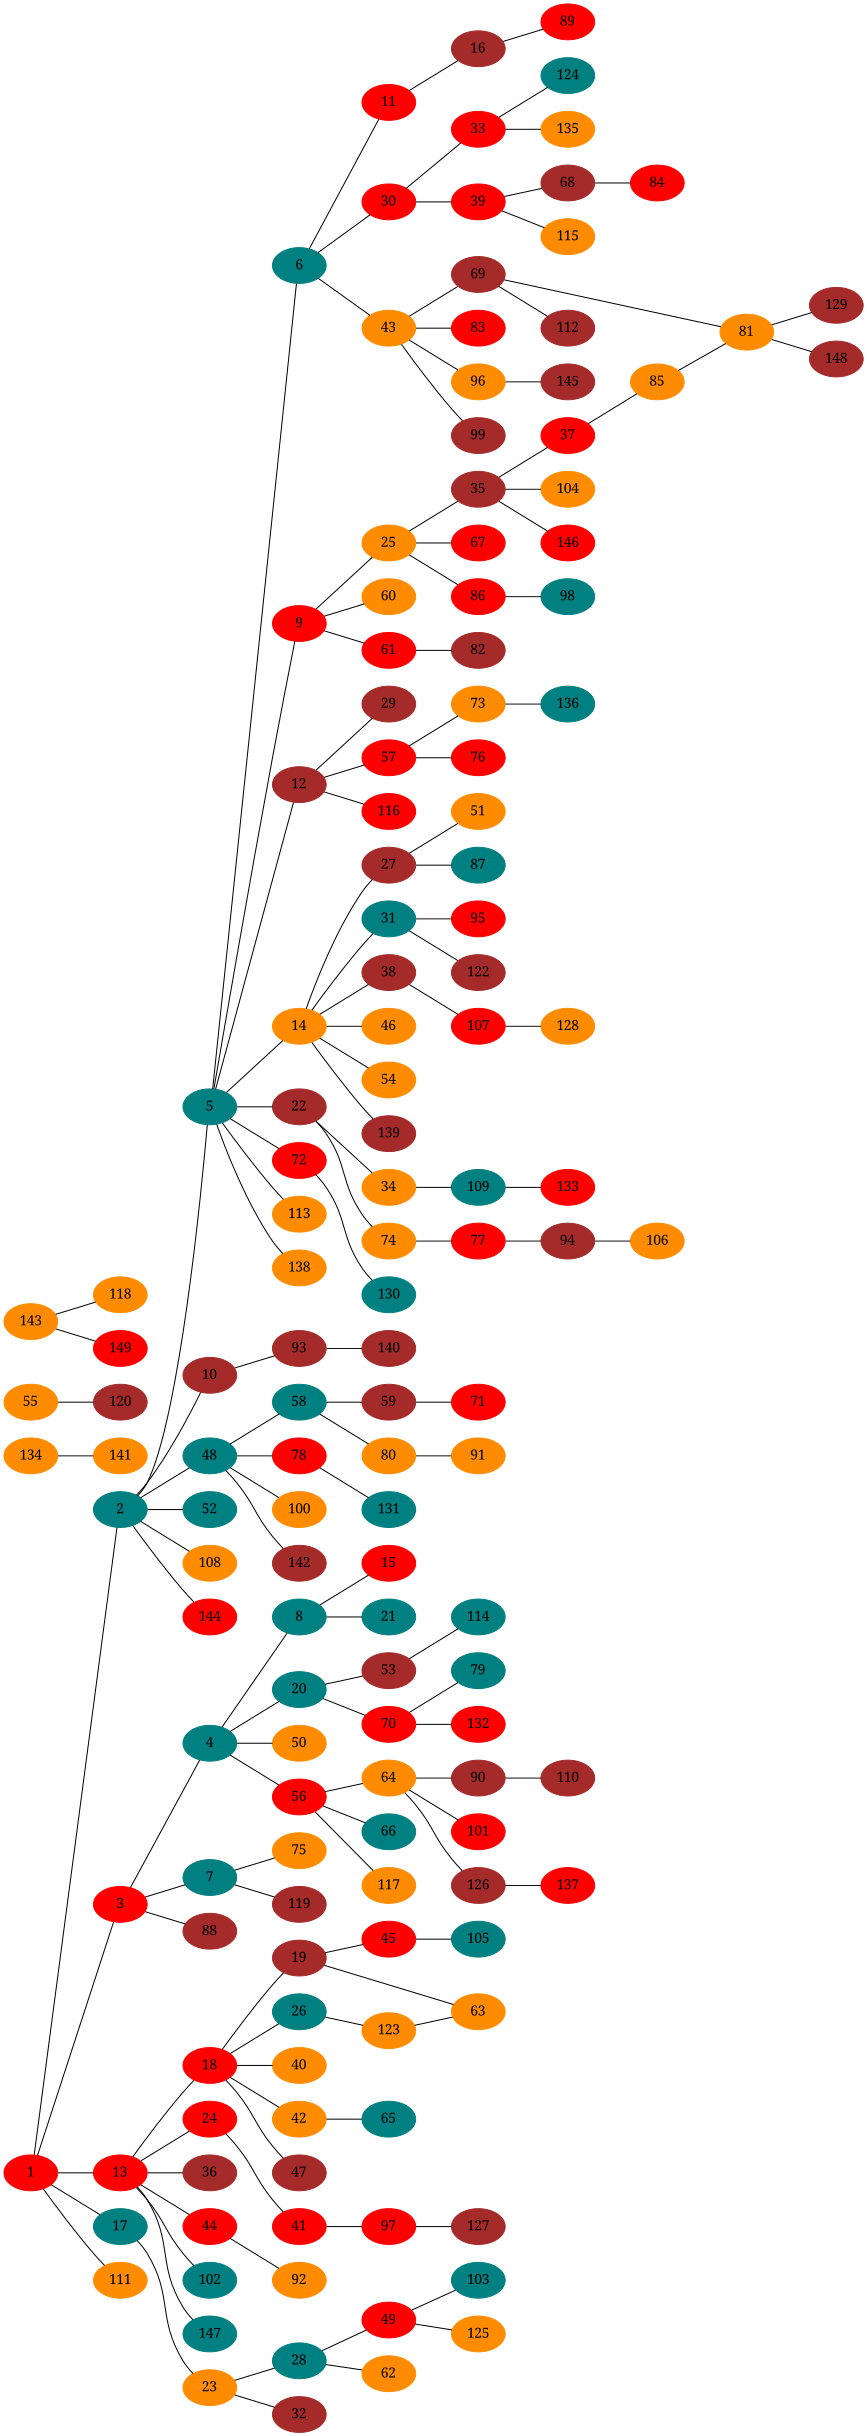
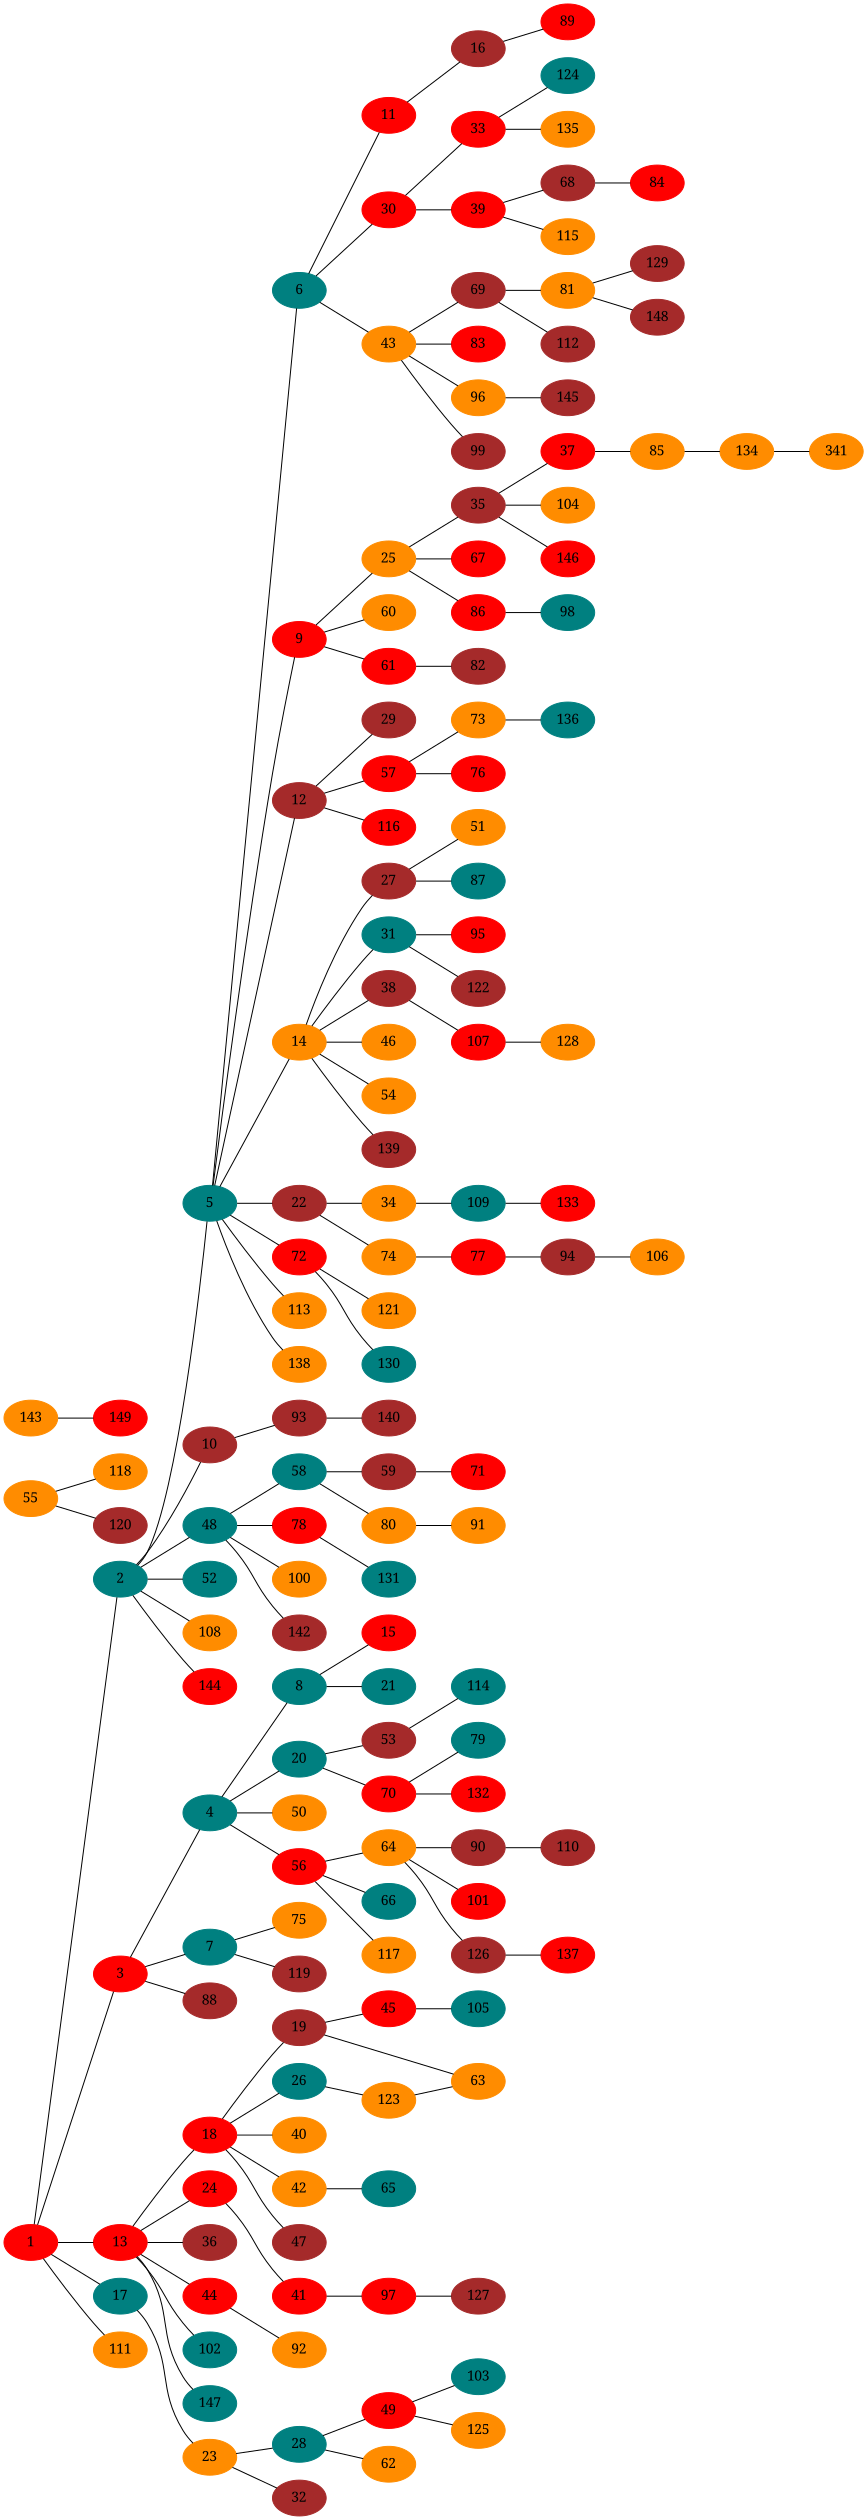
(702, 357) -> (702, 451)
(76, 1308) -> (76, 1485)
none -> (389, 1311)
(120, 1456) -> (836, 451)
